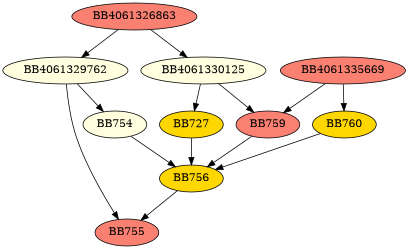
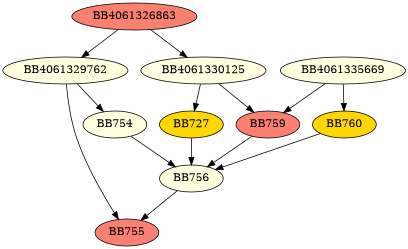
(343, 70) -> (343, 70)
(191, 178) -> (191, 178)
